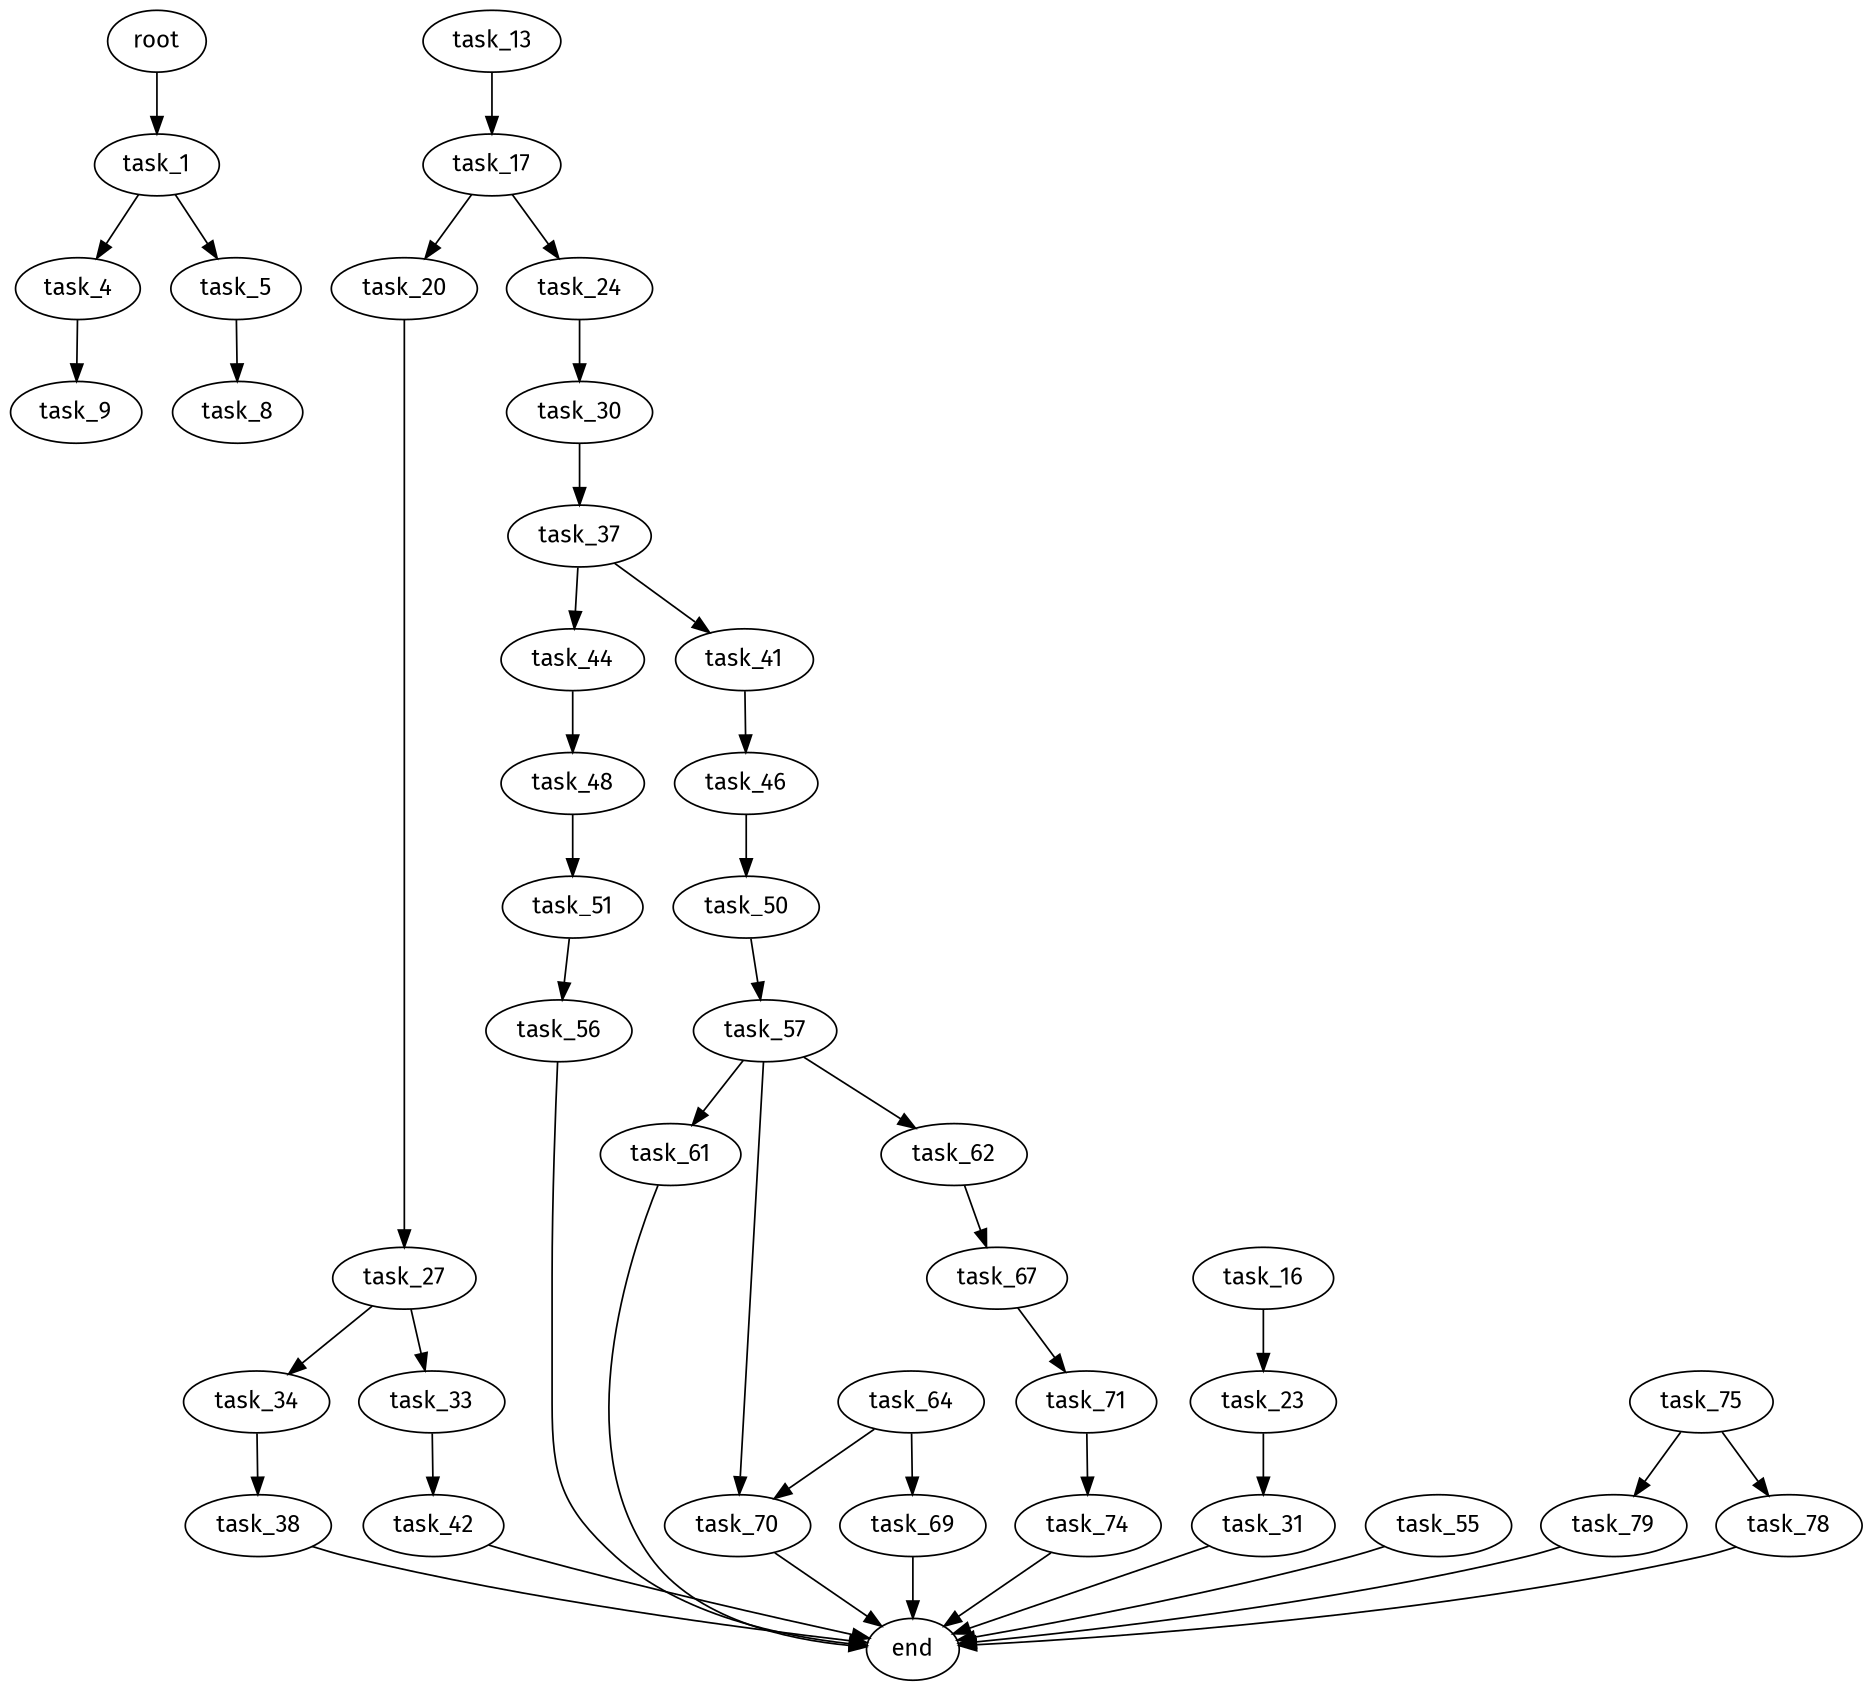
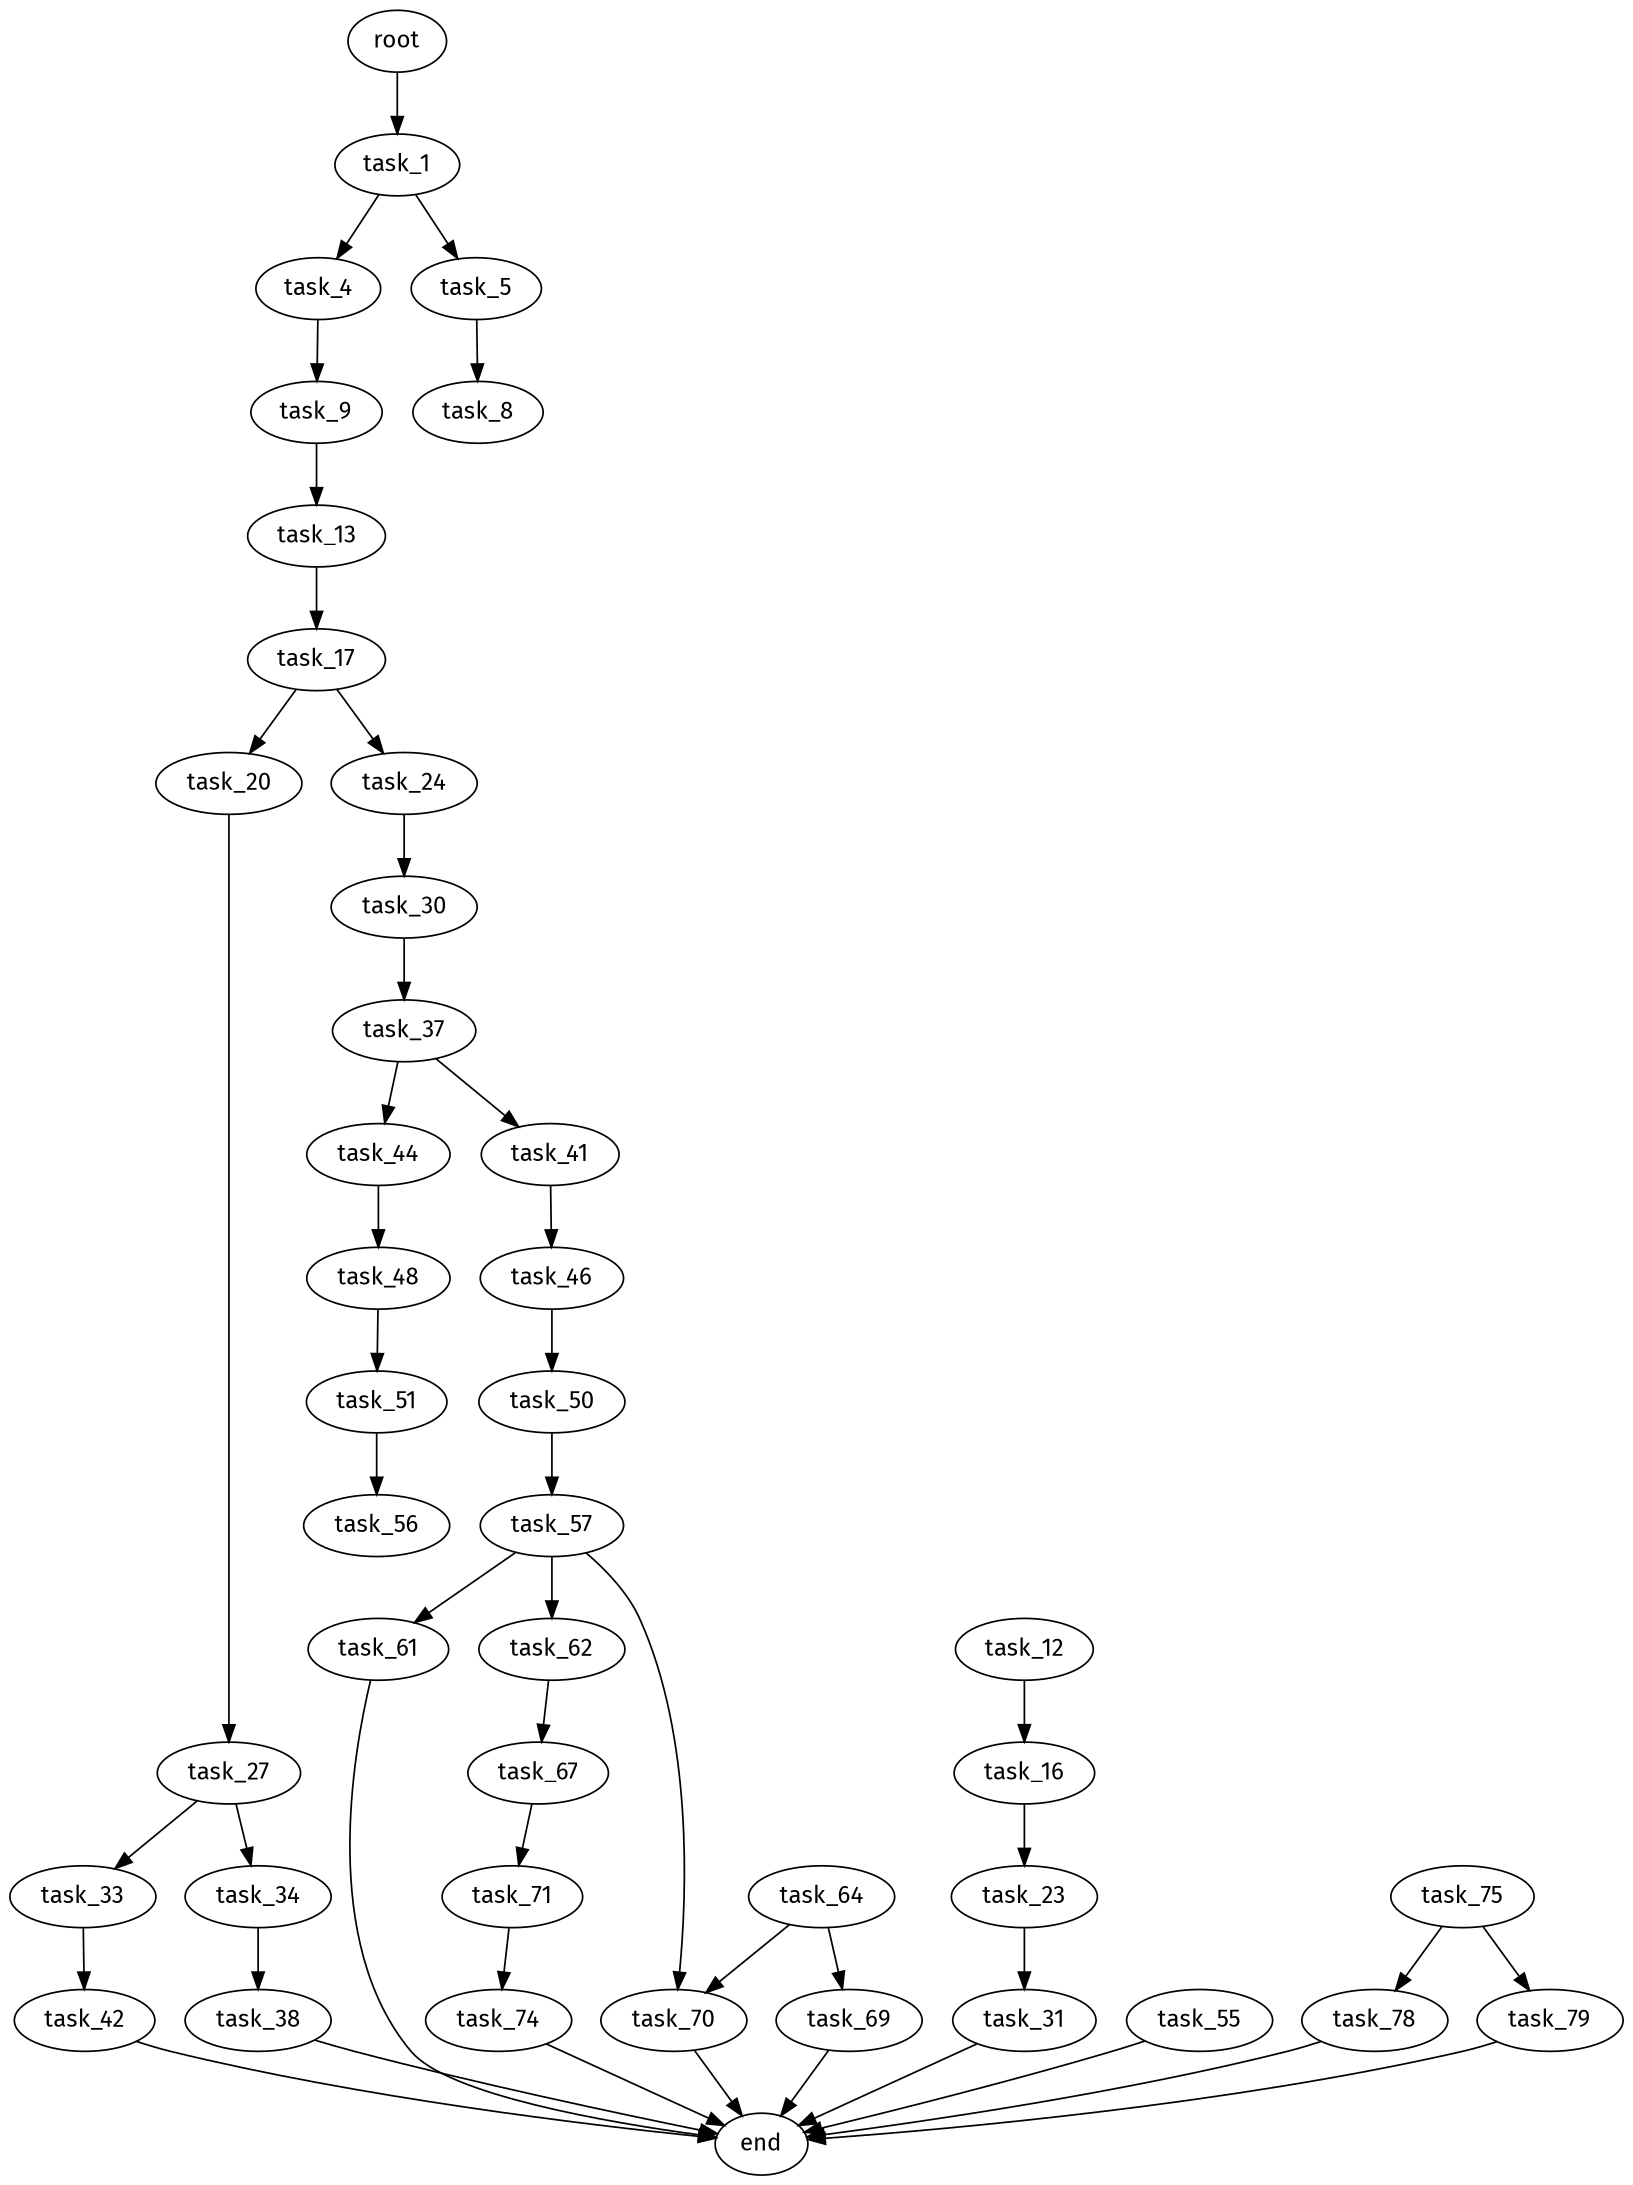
none -> (317, 466)
(554, 1445) -> none
none -> (1024, 1649)
